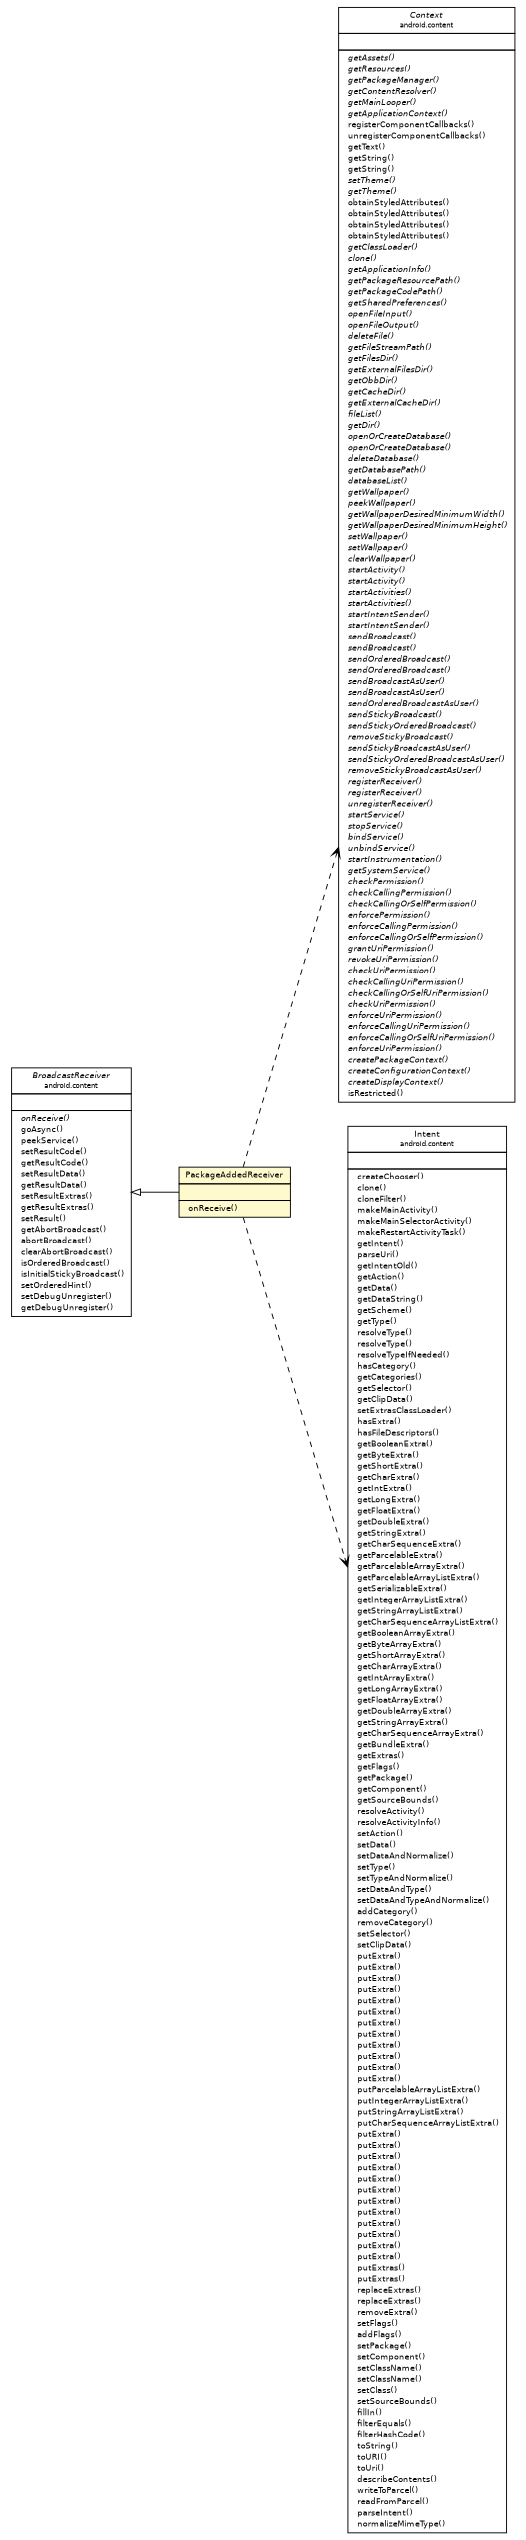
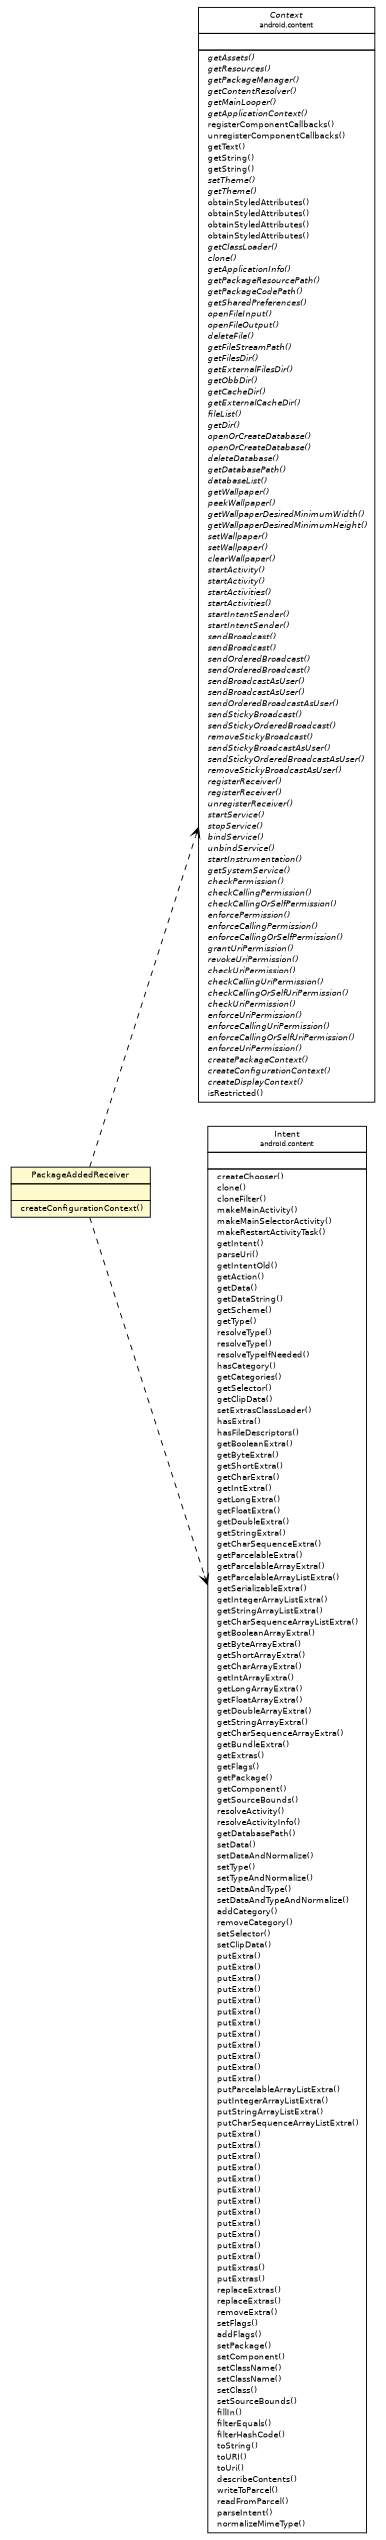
(71, 1192) -> none
(212, 1208) -> (81, 1208)
(379, 1834) -> (255, 1834)
